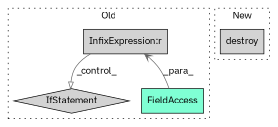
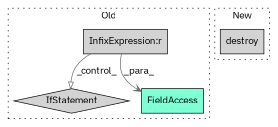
(162, 72) -> (122, 74)
